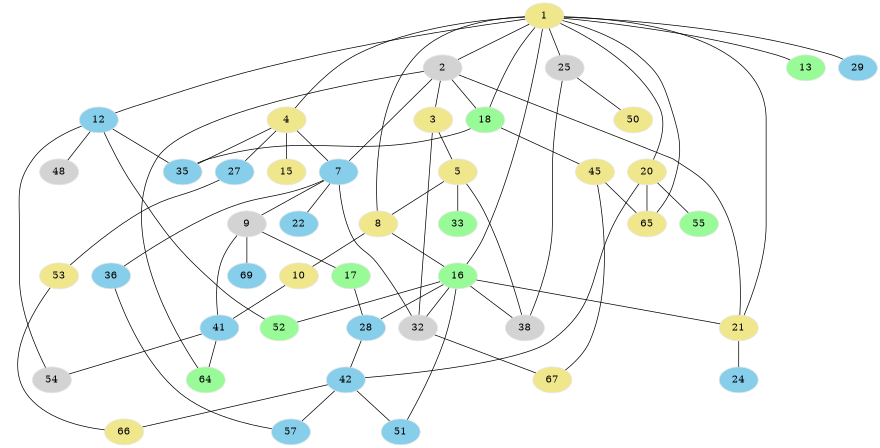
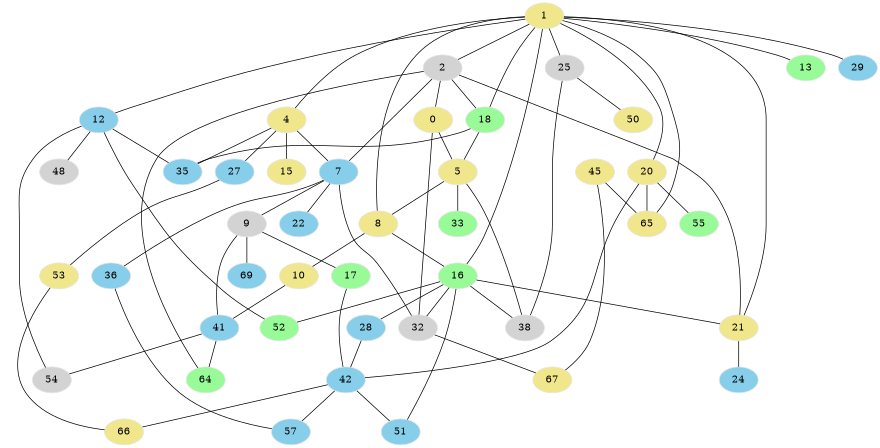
(433, 120) -> (433, 120)
(540, 146) -> (471, 146)
(358, 300) -> (339, 328)
